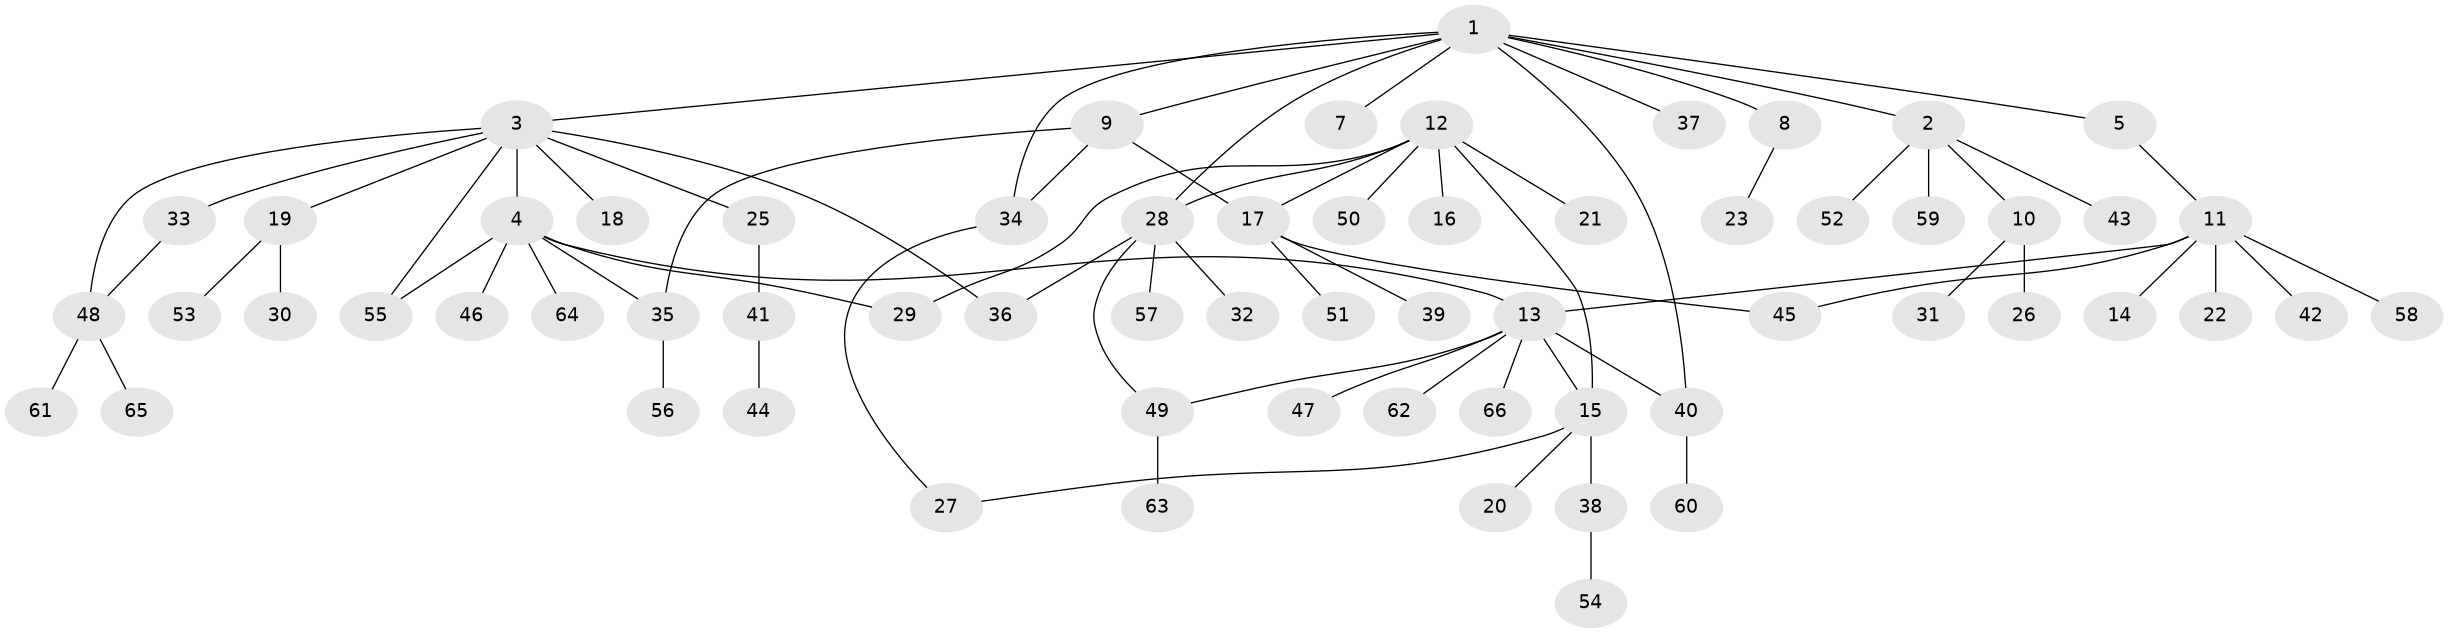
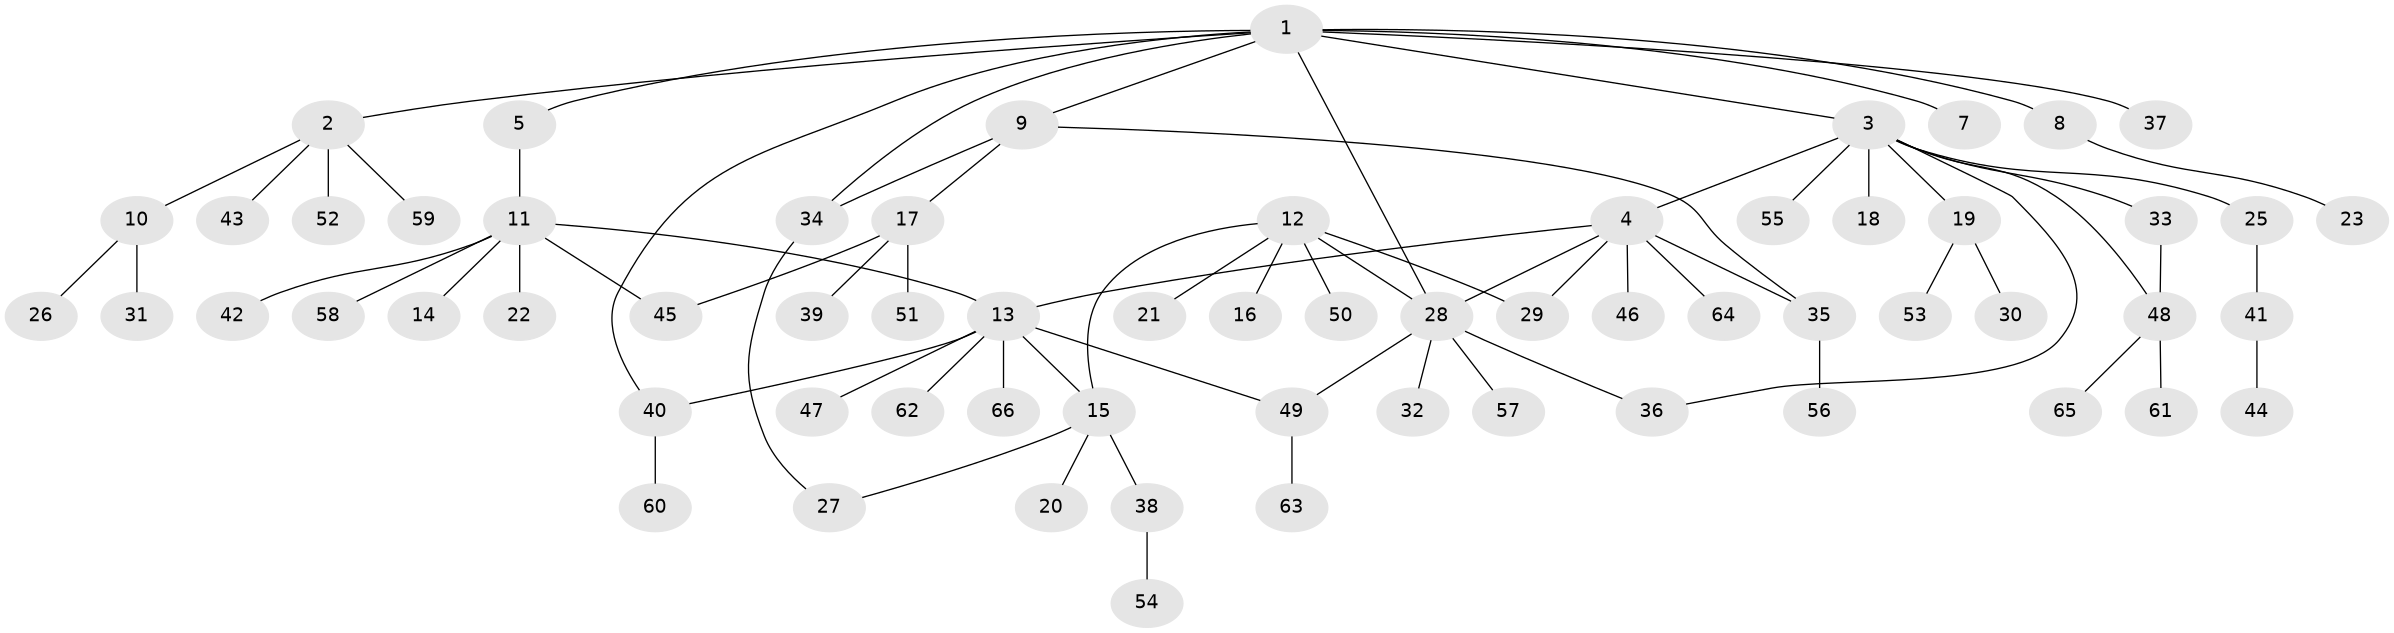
(1345, 173) -> none
(447, 268) -> (1532, 268)
